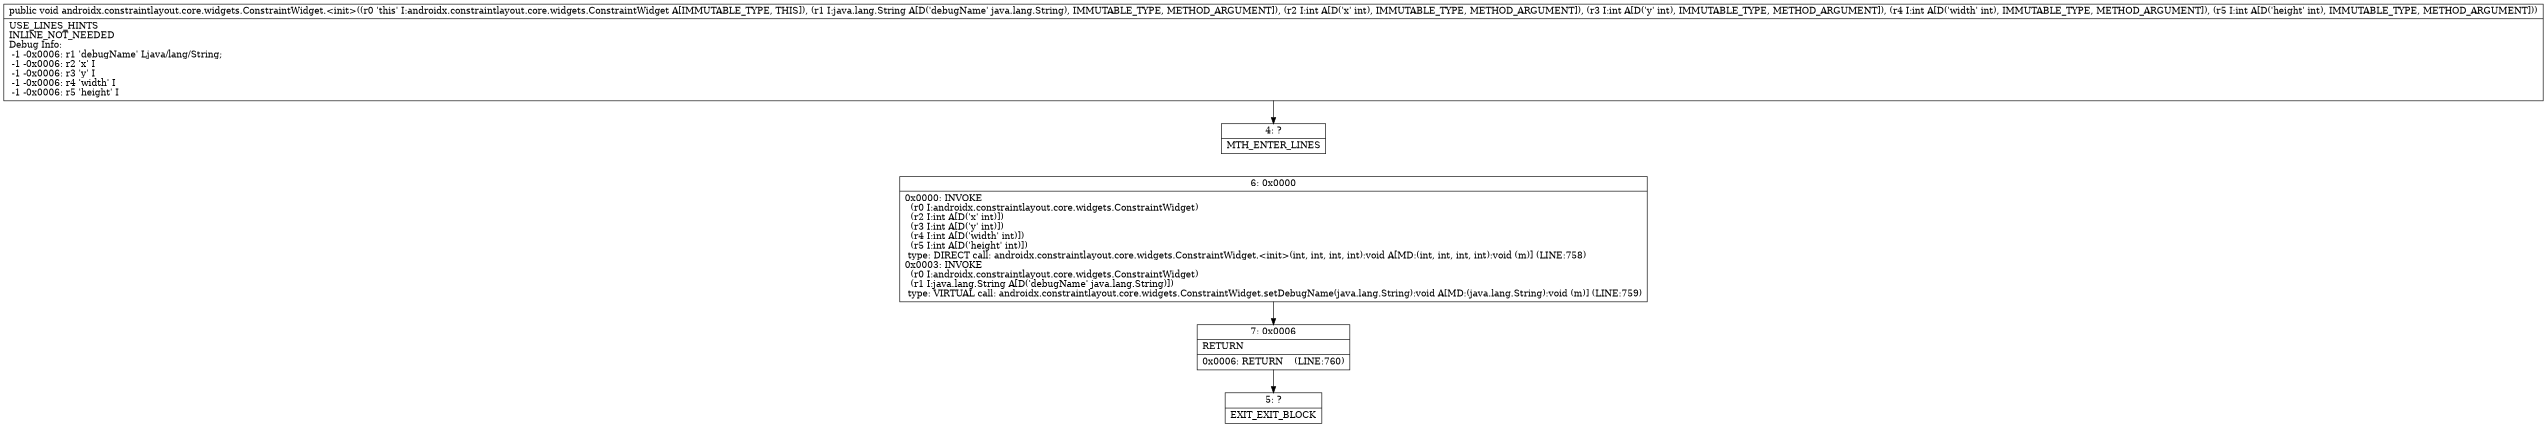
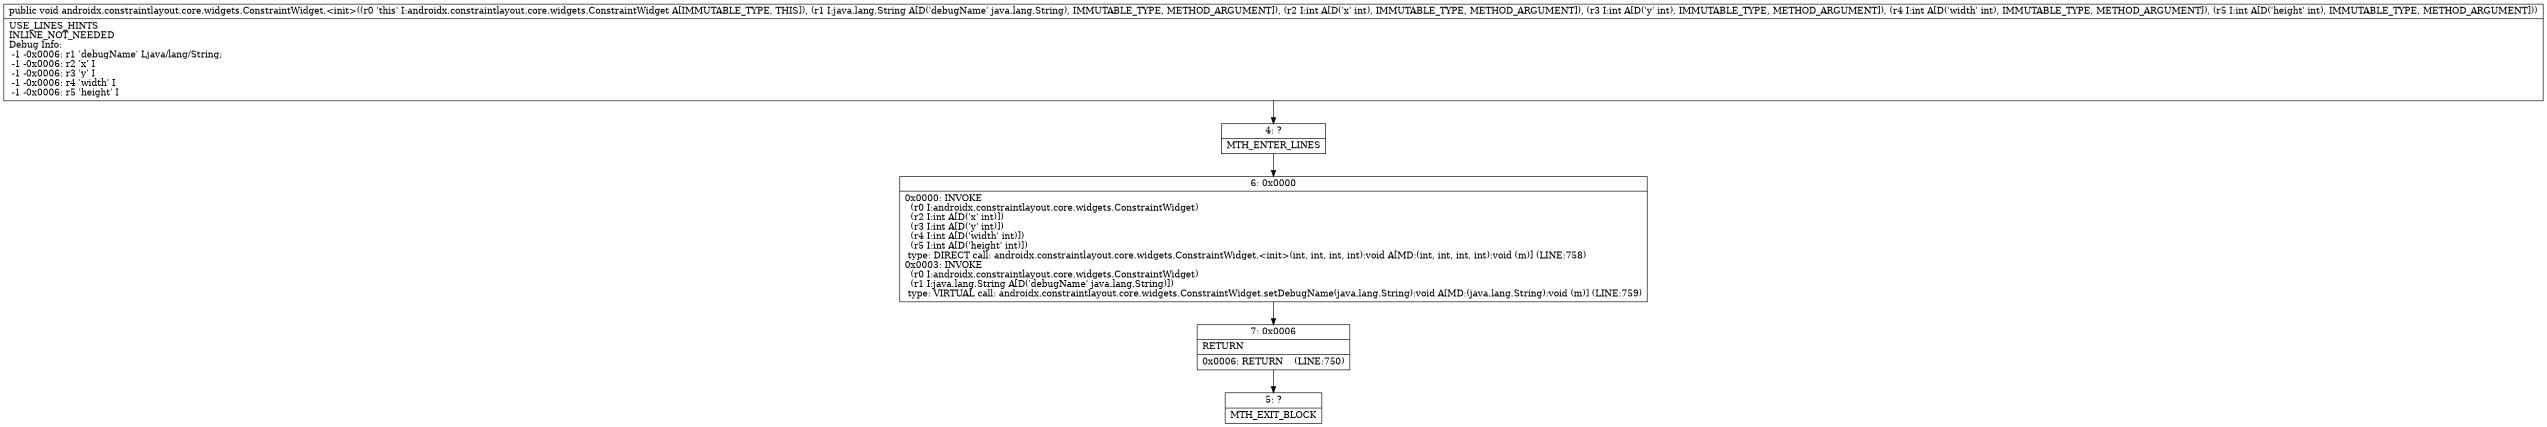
none -> (1273, 162)
(1273, 362) -> (1273, 362)
(1273, 415) -> (1273, 415)
